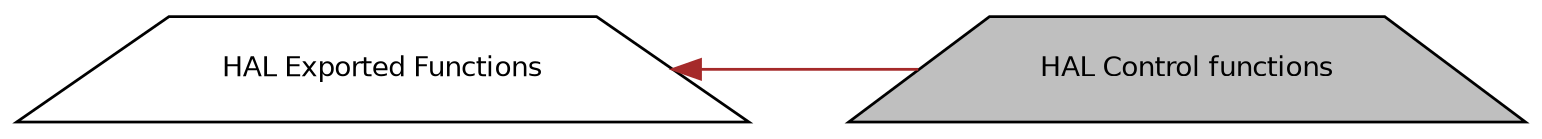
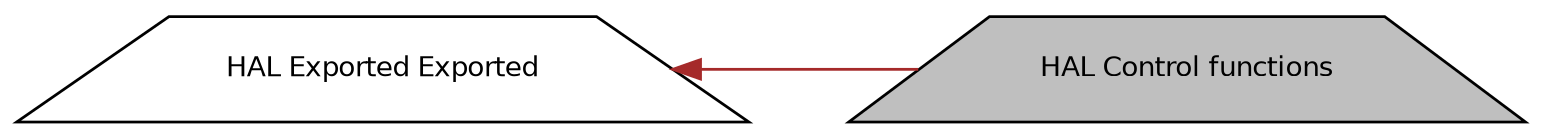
(383, 69) -> (383, 69)
